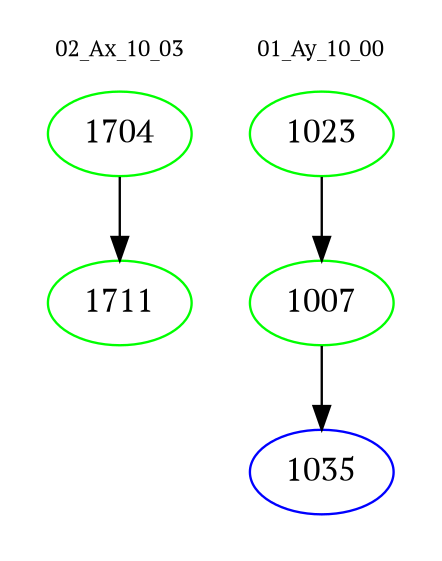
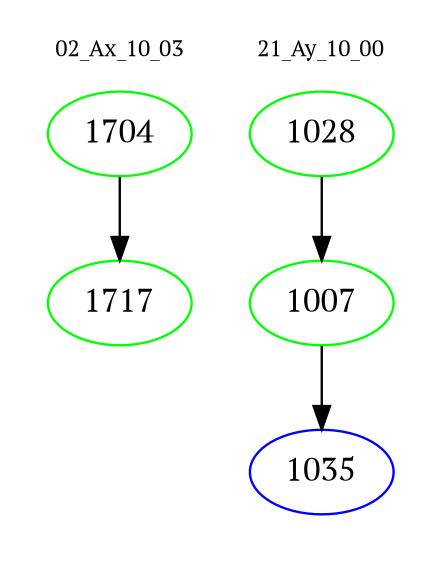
(322, 50) -> (322, 50)
(322, 134) -> (322, 134)
(120, 303) -> (120, 303)
